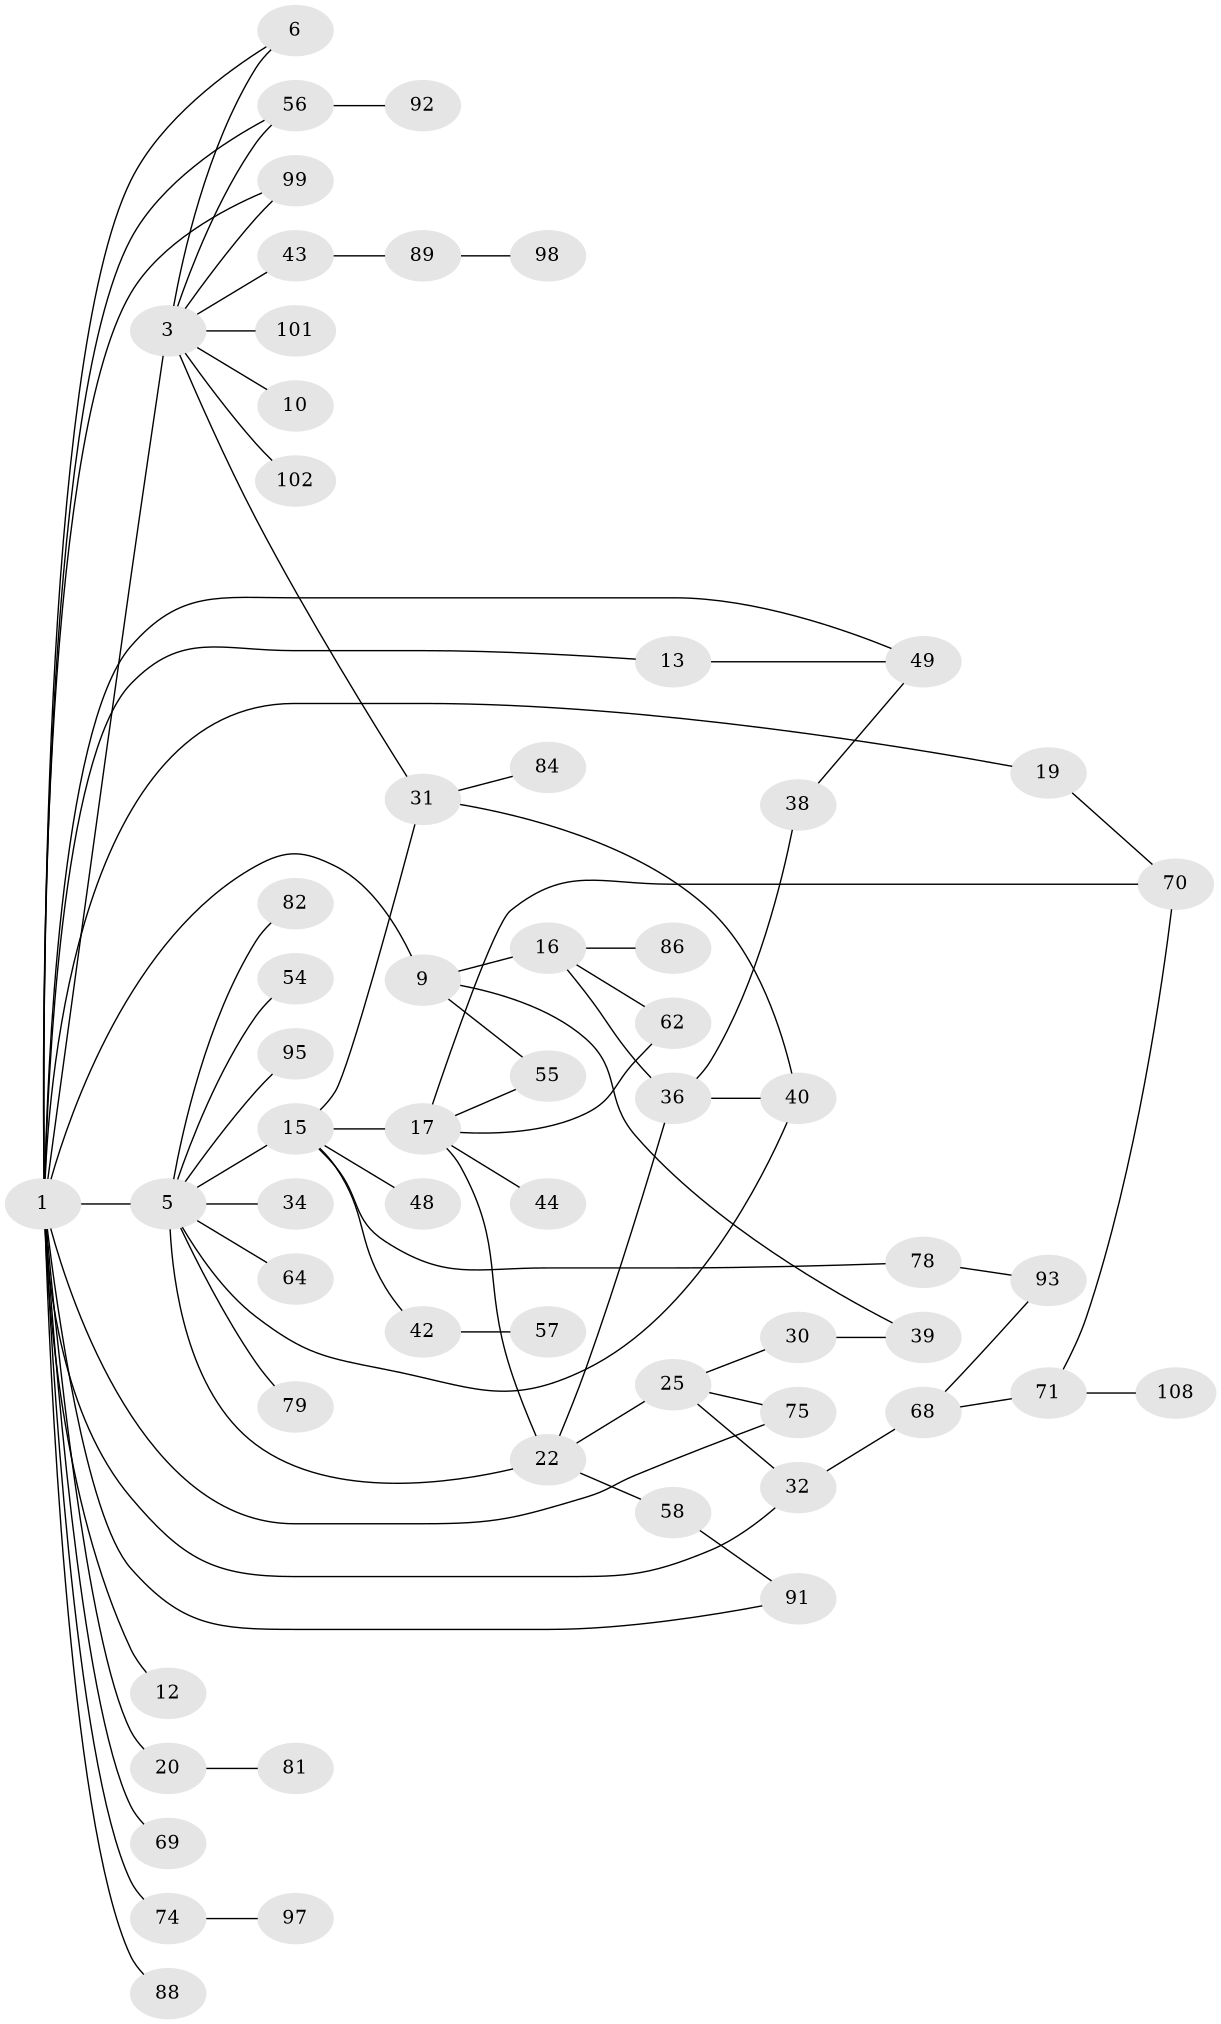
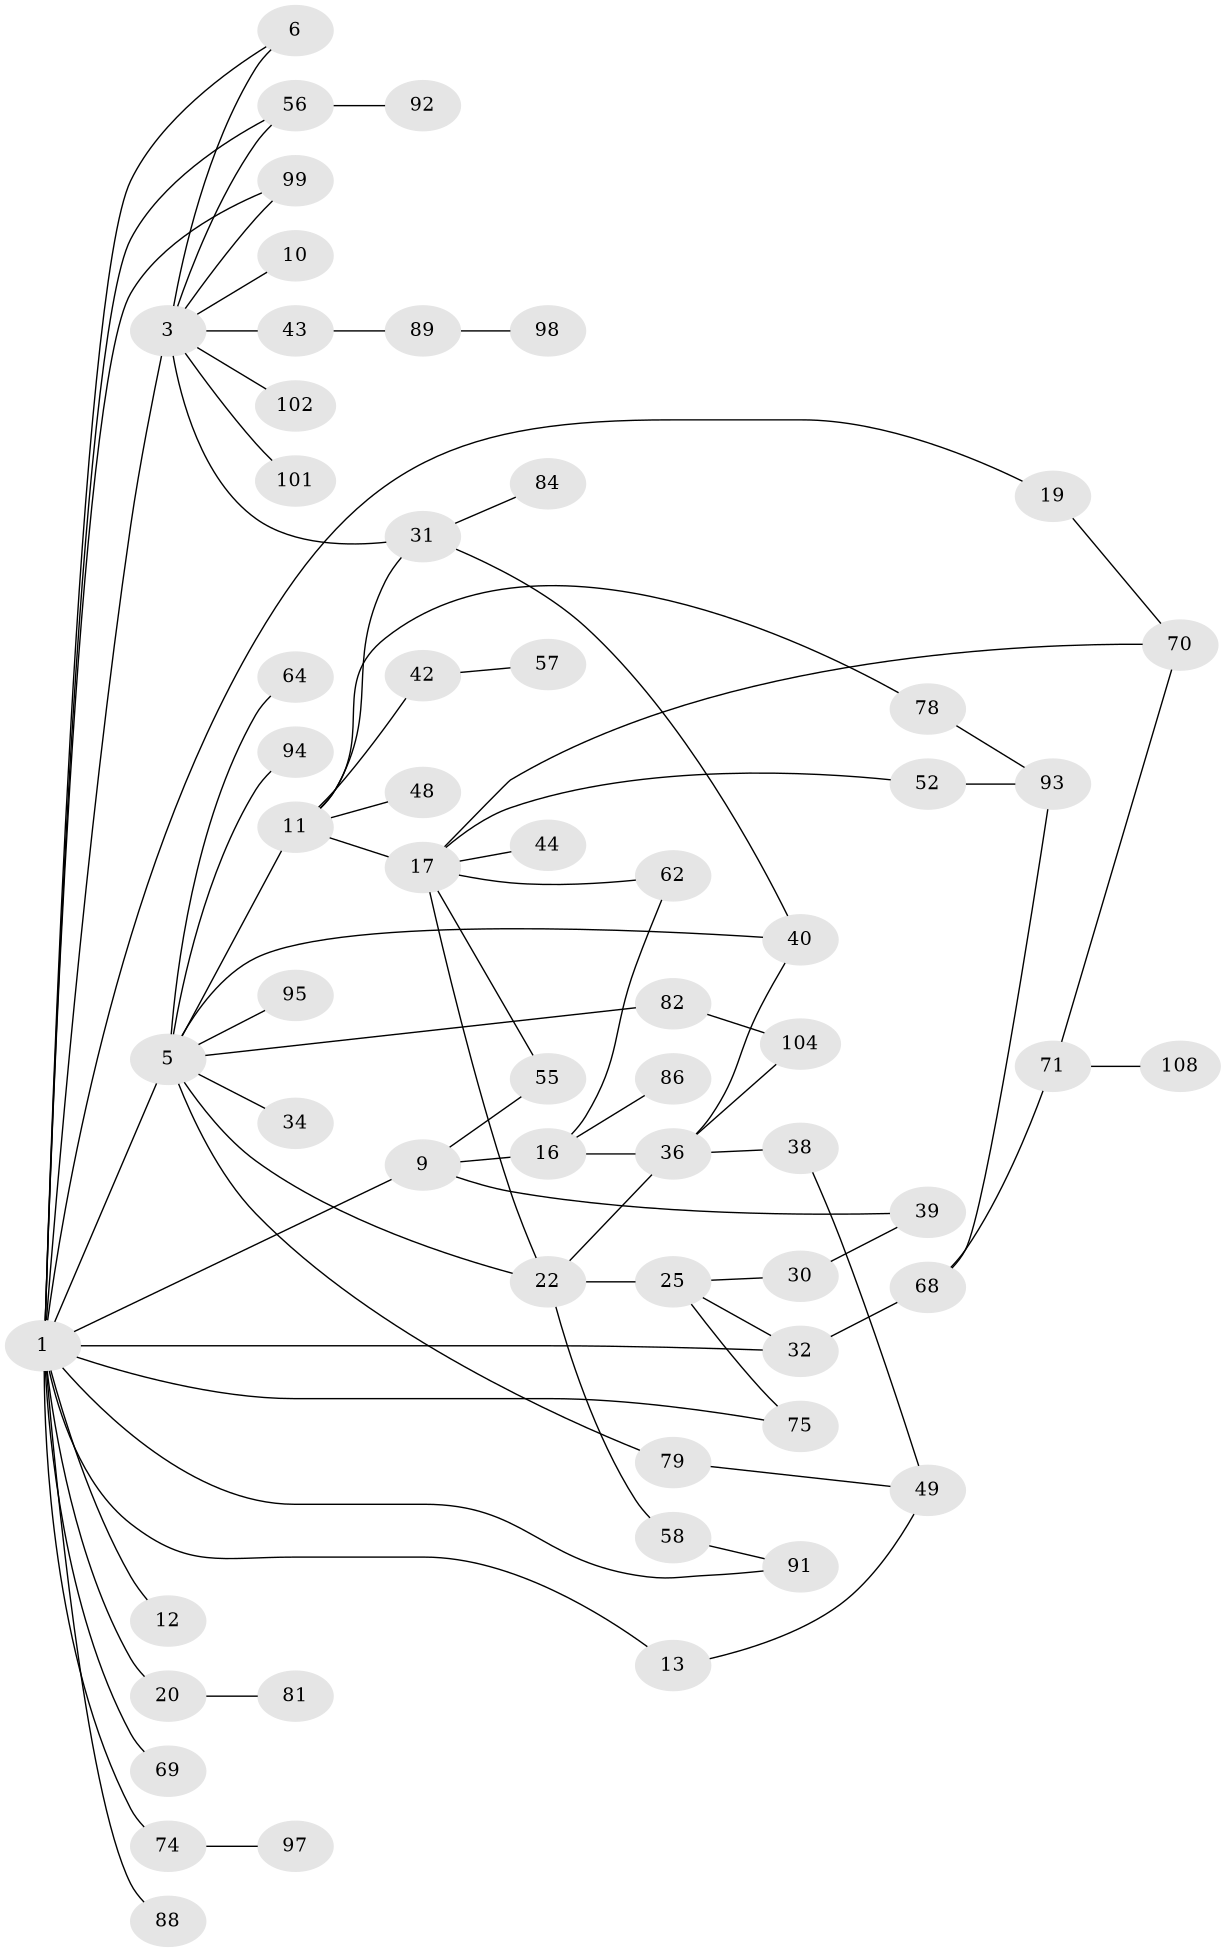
(235, 598) -> (801, 1476)
none -> (928, 784)
(296, 979) -> (296, 752)
none -> (801, 1044)
(296, 1129) -> (296, 827)
